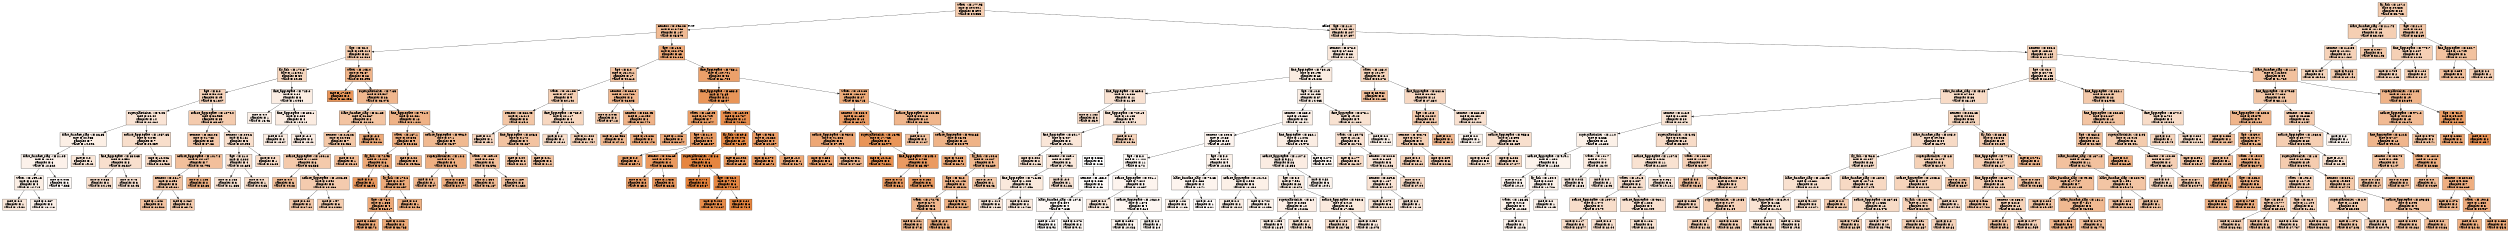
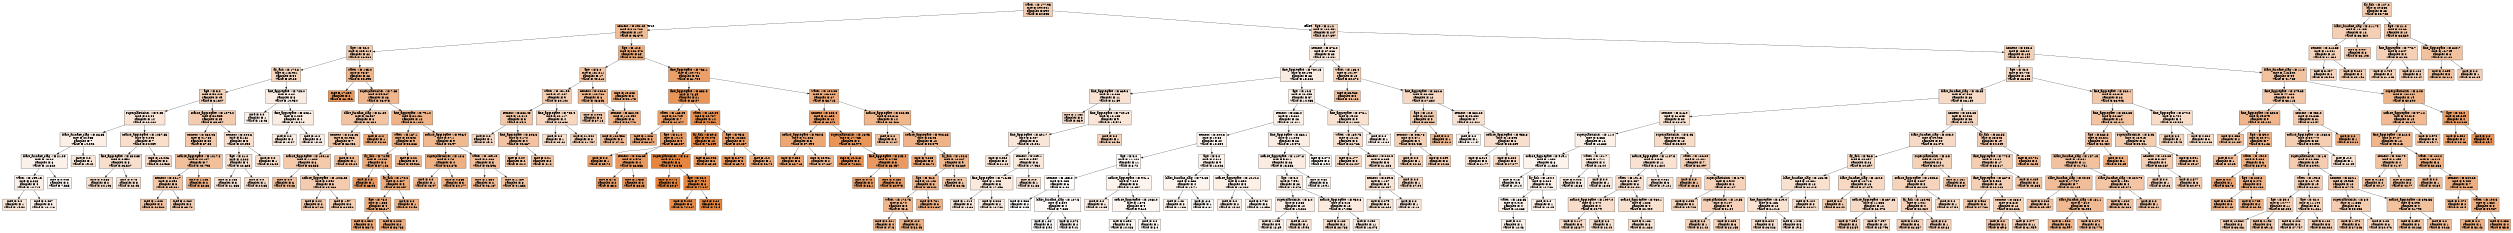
(641, 128) -> (625, 105)
(2339, 140) -> (2348, 140)
(1094, 170) -> (1039, 194)
